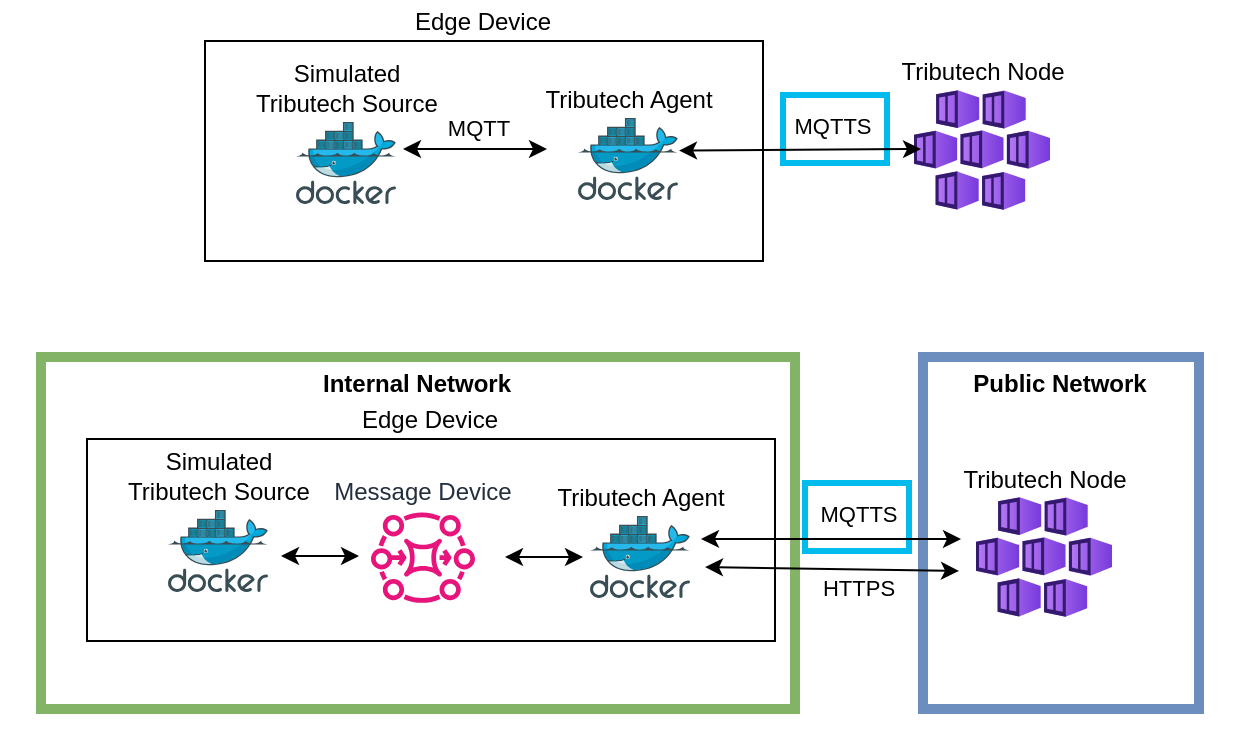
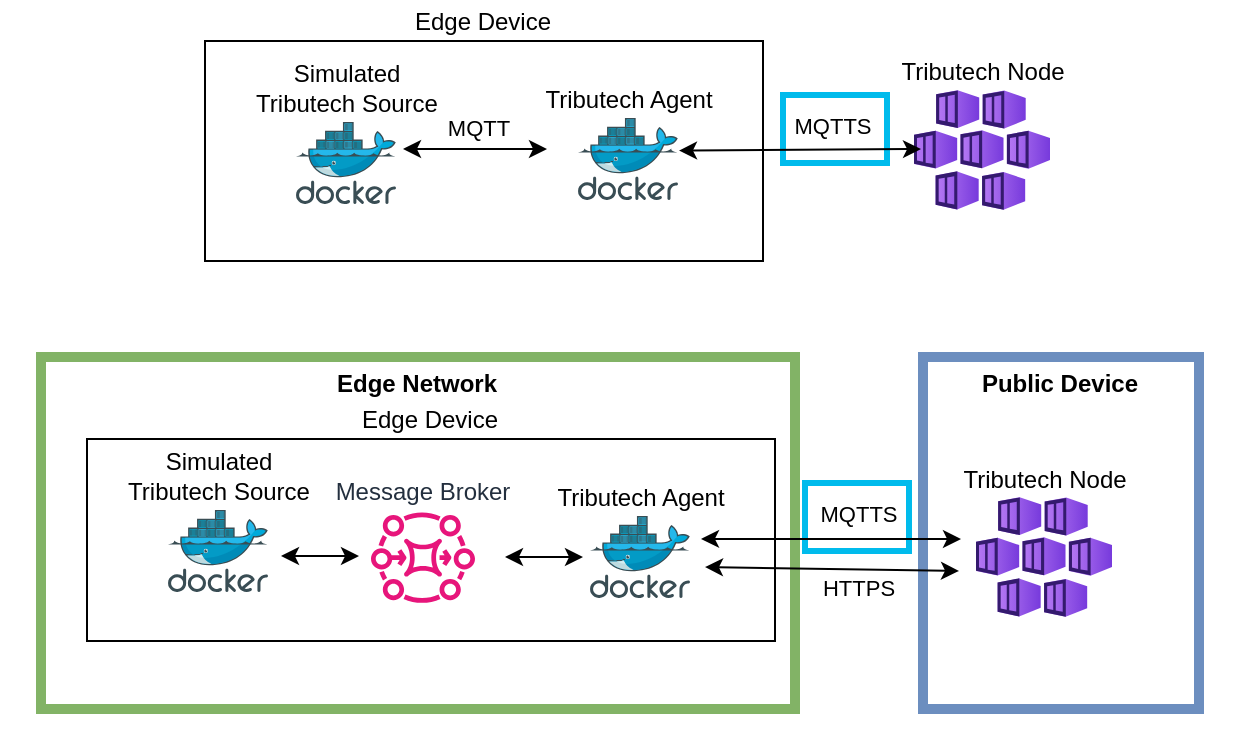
(418, 385) -> (418, 385)
(1061, 385) -> (1061, 385)
(424, 491) -> (424, 491)
